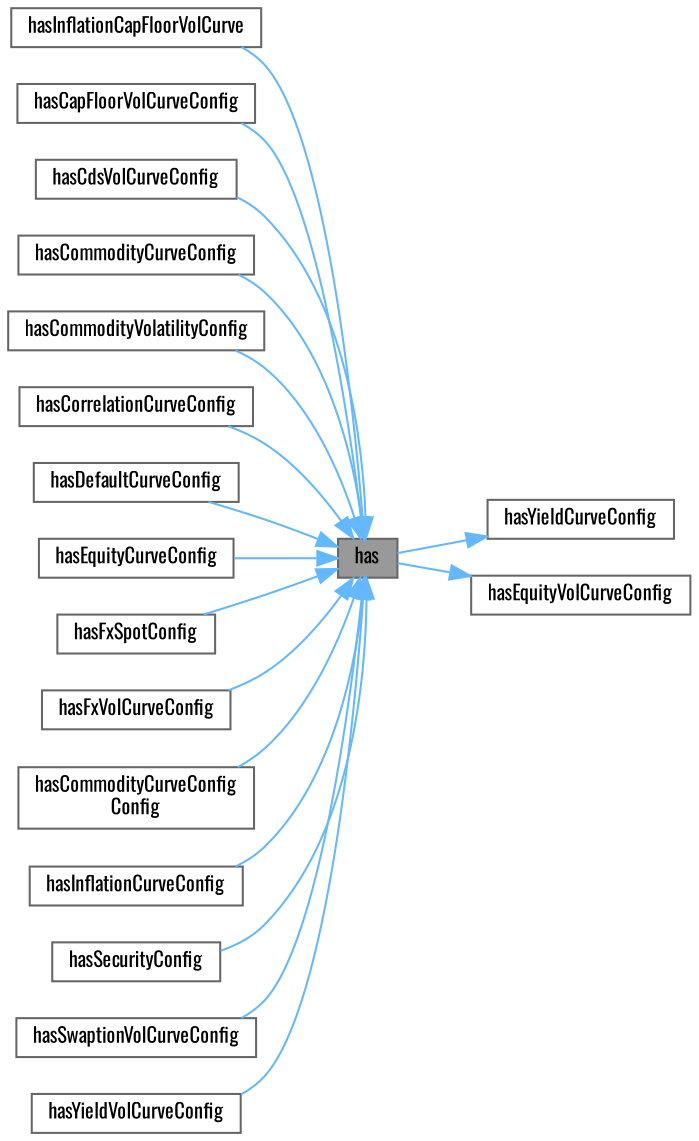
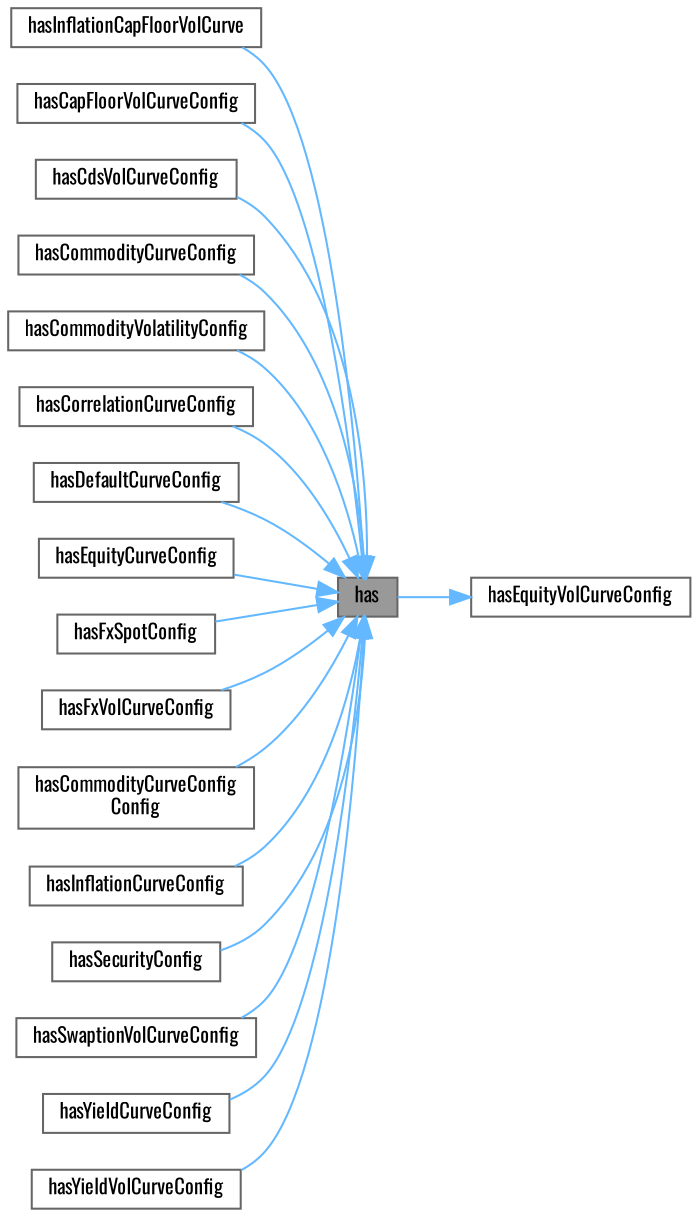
(432, 547) -> (325, 907)
